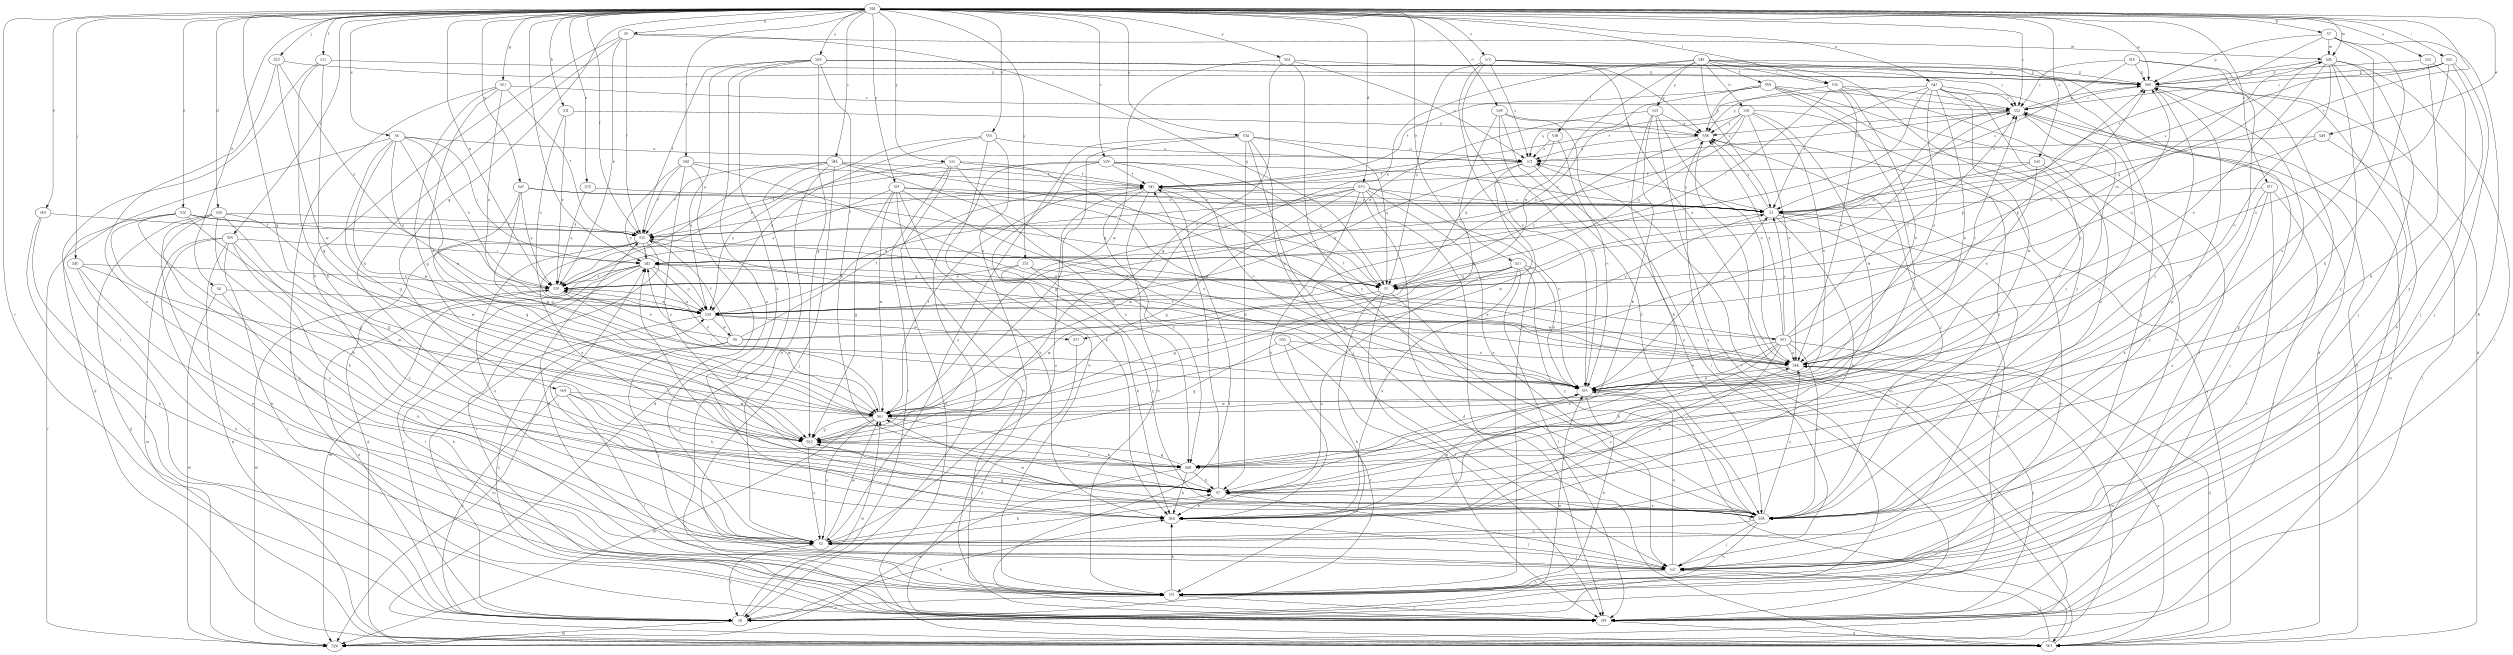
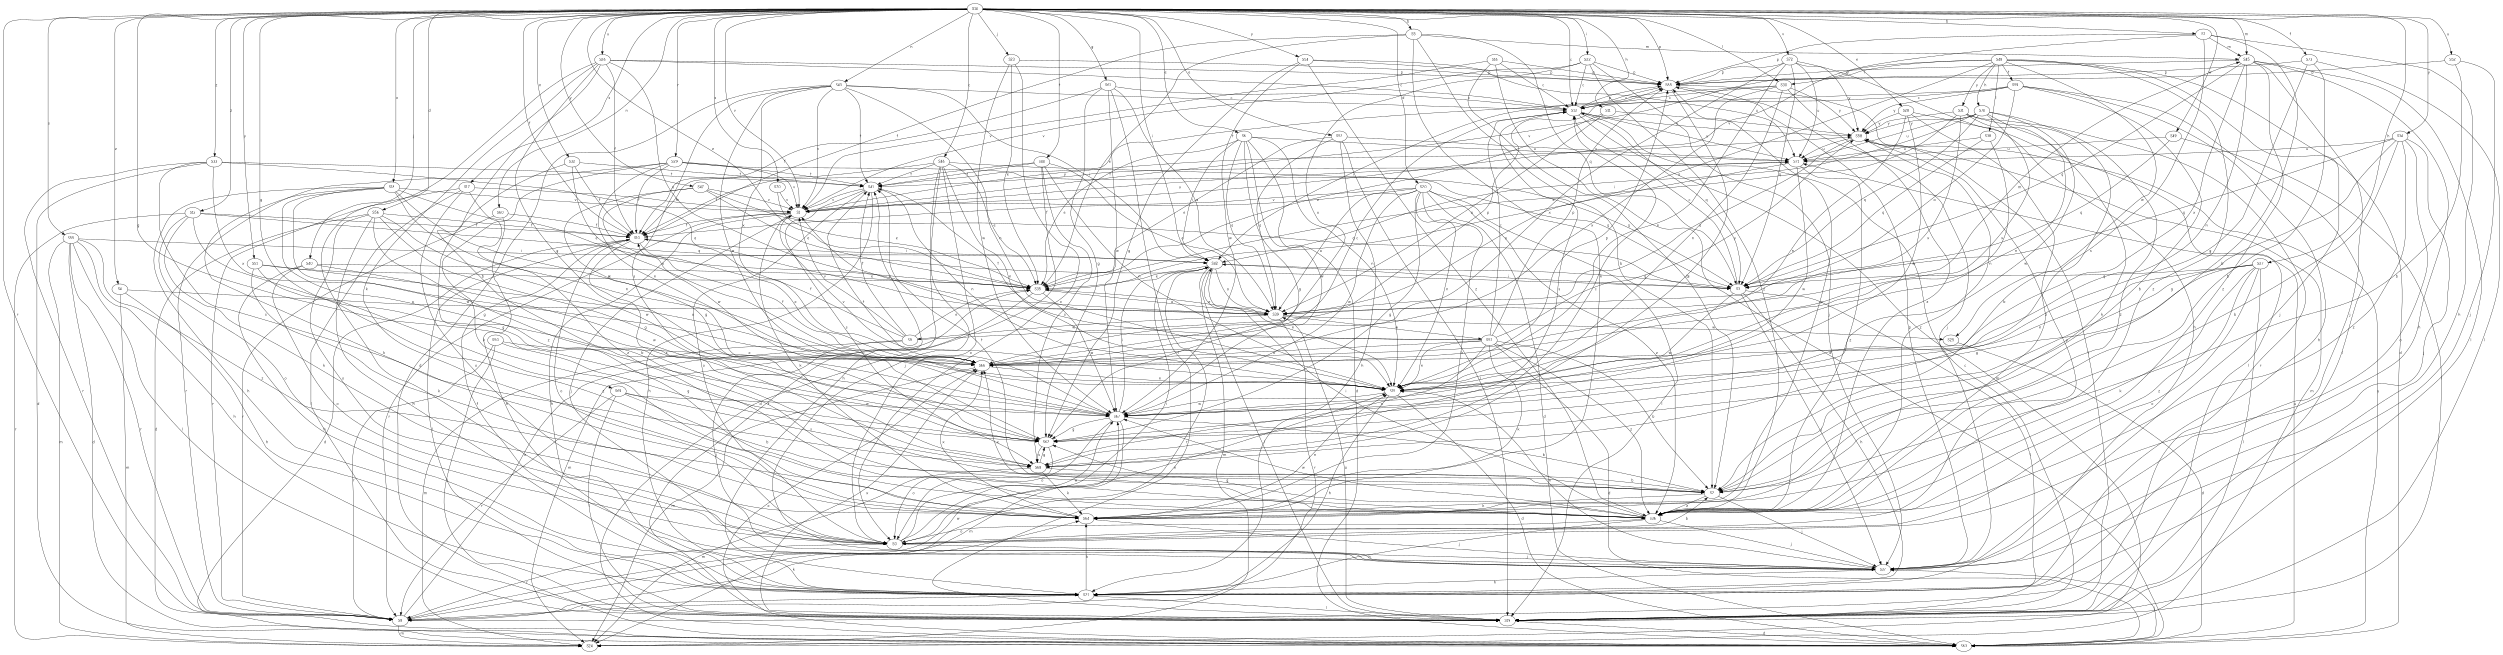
(1315, 608) -> (1153, 469)
